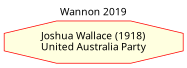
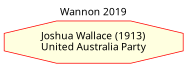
(94, 42) -> (94, 42)
